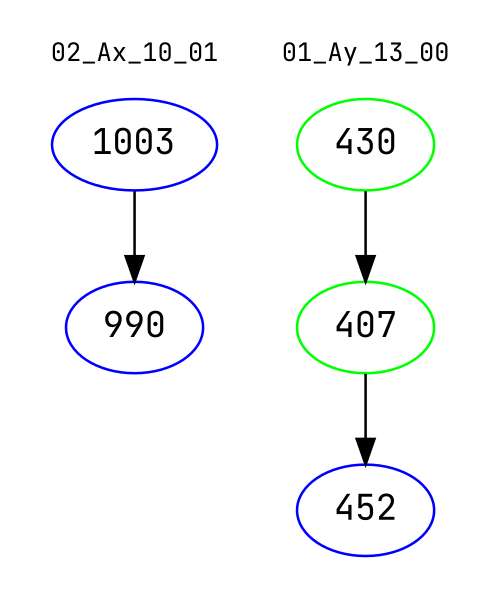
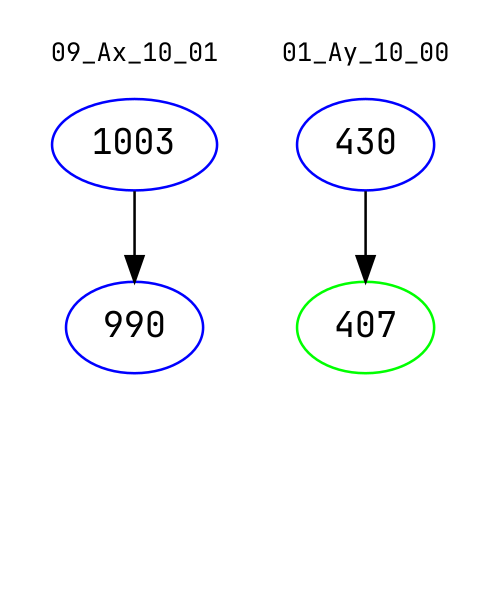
(136, 55) -> (136, 55)
(367, 55) -> (367, 55)
(366, 145) -> (366, 145)
(366, 510) -> none
